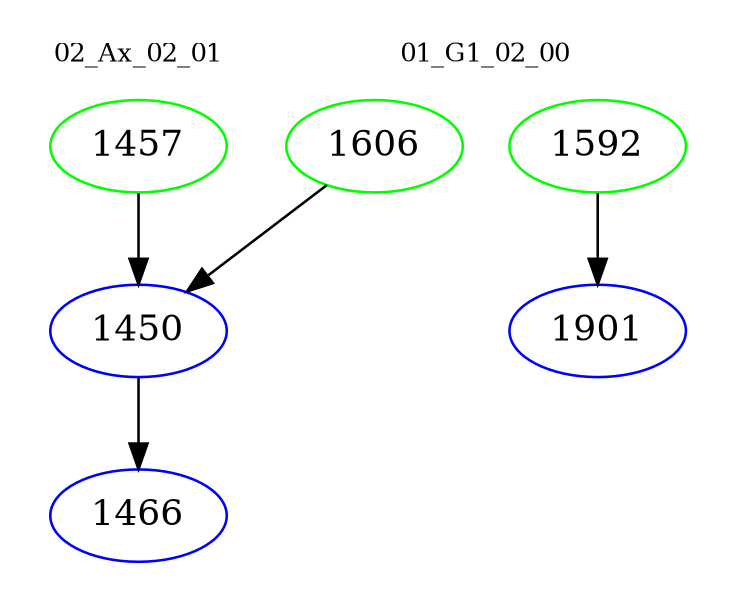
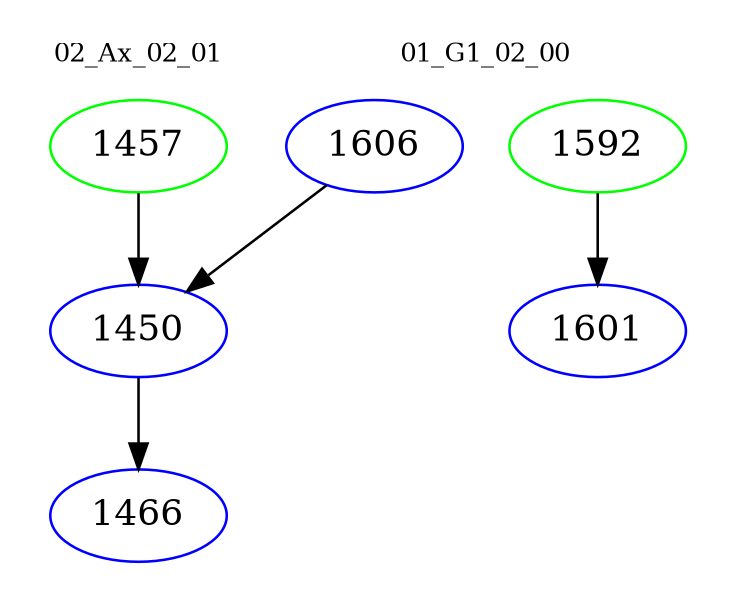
(375, 146) -> (375, 146)
(598, 331) -> (598, 331)
